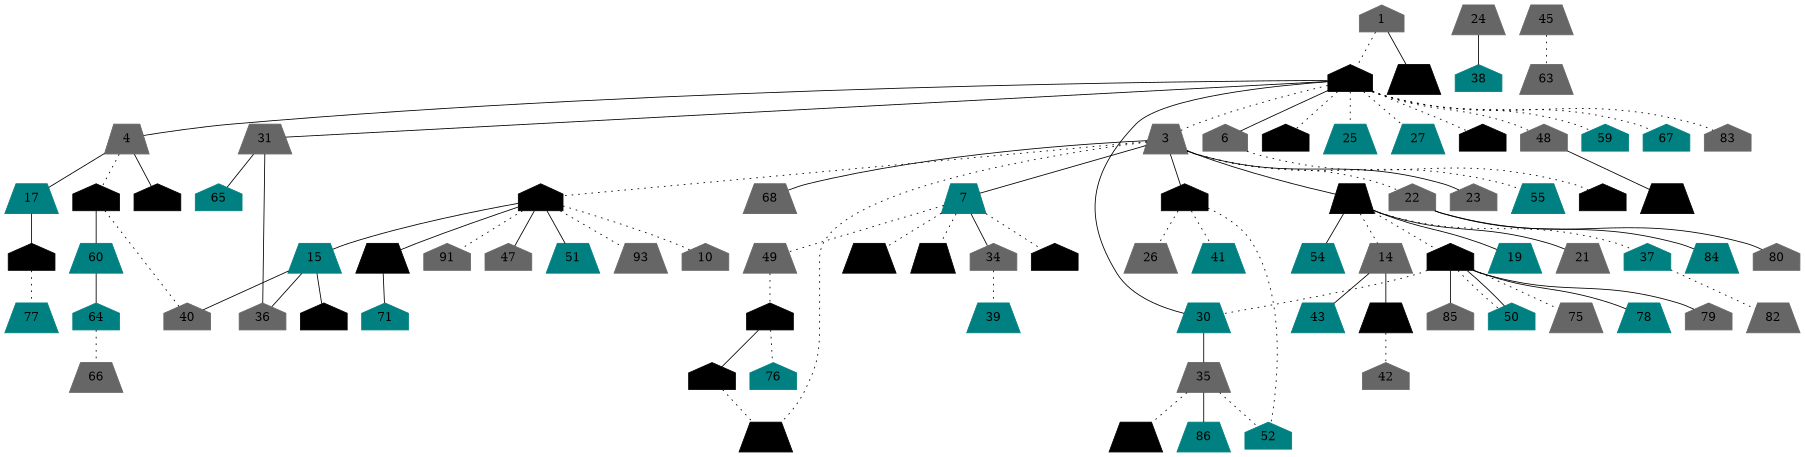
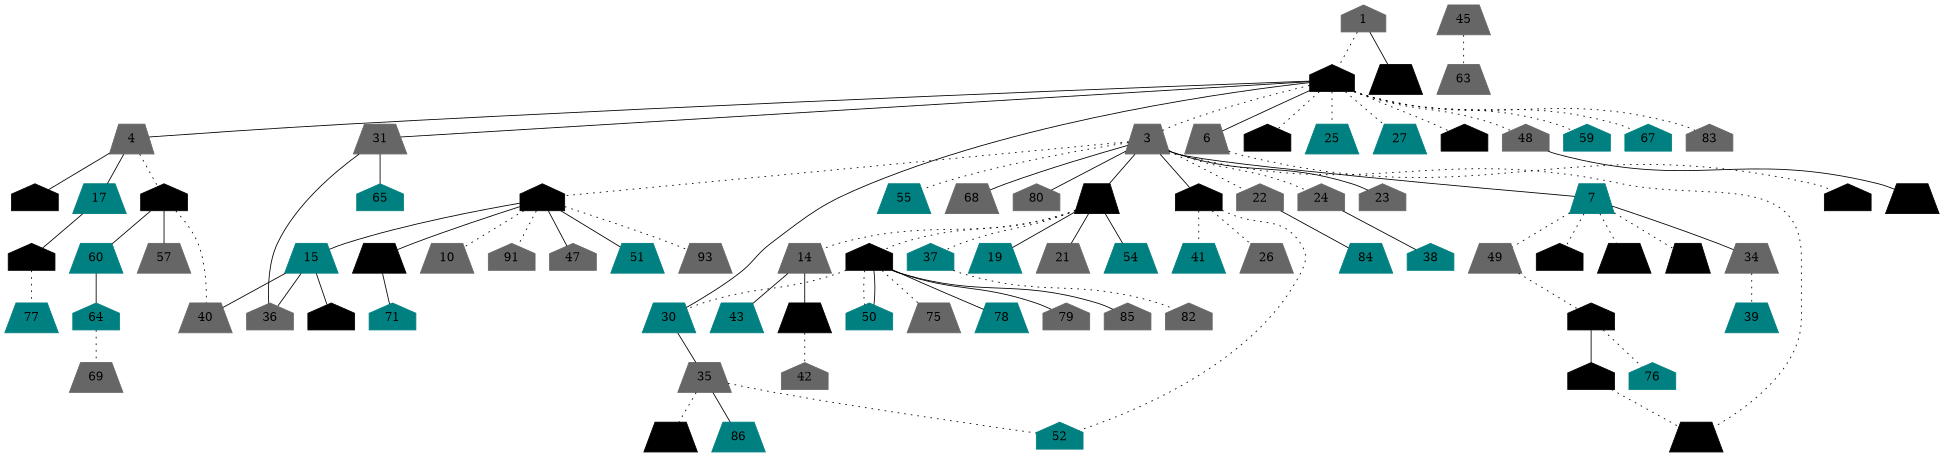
(1479, 20) -> (1321, 199)
(1225, 139) -> (1207, 139)
none -> (1262, 175)
(1624, 228) -> (1089, 171)
none -> (164, 258)
(705, 258) -> (447, 258)
(993, 258) -> (1752, 258)
(187, 318) -> (205, 318)
(1773, 318) -> (1189, 318)
(96, 377) -> (96, 377)
